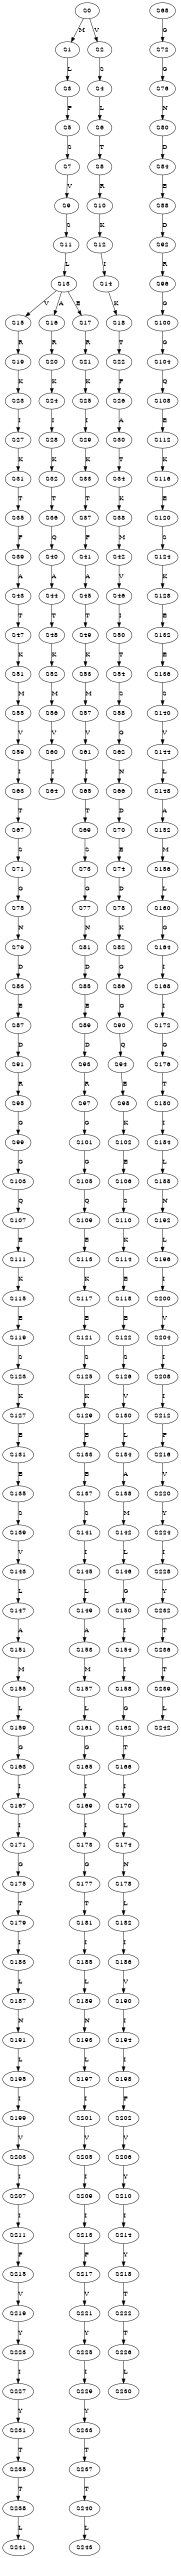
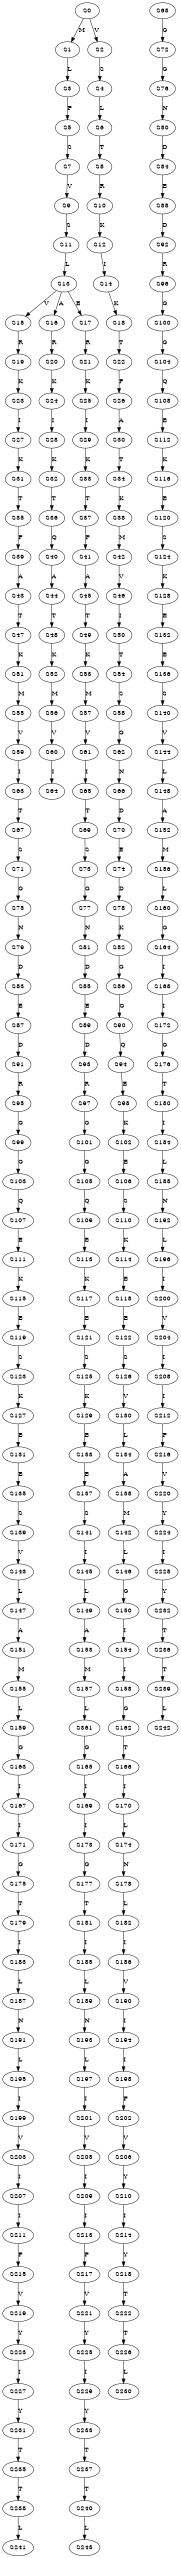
(85, 1728) -> (85, 1728)
